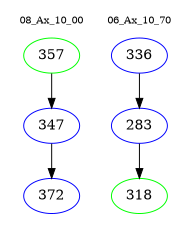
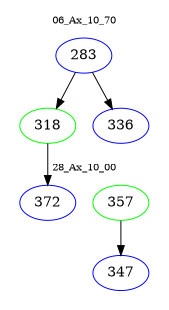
(52, 21) -> (84, 168)
(139, 86) -> (100, 86)
(52, 156) -> (48, 165)
